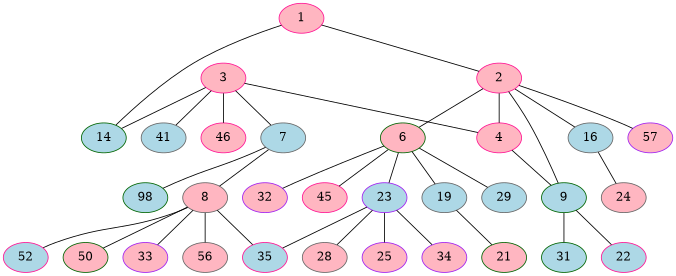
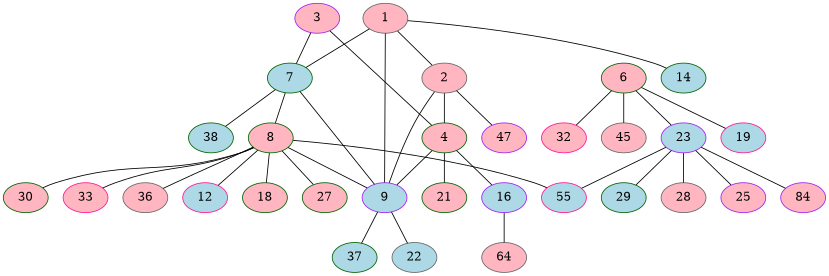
(301, 18) -> (385, 18)
none -> (338, 48)
(223, 78) -> (317, 18)
(499, 78) -> (444, 78)
(164, 108) -> none
none -> (385, 108)
(451, 108) -> none
(545, 108) -> (480, 174)
(164, 138) -> none
(223, 138) -> none
(283, 138) -> (290, 78)
none -> (337, 138)
(499, 138) -> (444, 138)
(591, 138) -> (504, 198)
(650, 138) -> (504, 138)
none -> (328, 168)
(453, 168) -> (654, 168)
(145, 198) -> (211, 138)
(205, 198) -> (271, 138)
none -> (265, 198)
(265, 198) -> (564, 138)
(325, 198) -> (624, 138)
none -> (325, 198)
(444, 198) -> (743, 138)
(504, 198) -> (624, 198)
(564, 198) -> (385, 198)
(624, 198) -> (504, 257)
(474, 227) -> (444, 168)
(26, 257) -> (205, 198)
(86, 257) -> (26, 198)
(145, 257) -> (86, 198)
(205, 257) -> (145, 198)
(265, 257) -> (564, 198)
(444, 257) -> (803, 198)
(564, 257) -> (355, 257)
(624, 257) -> (414, 257)
